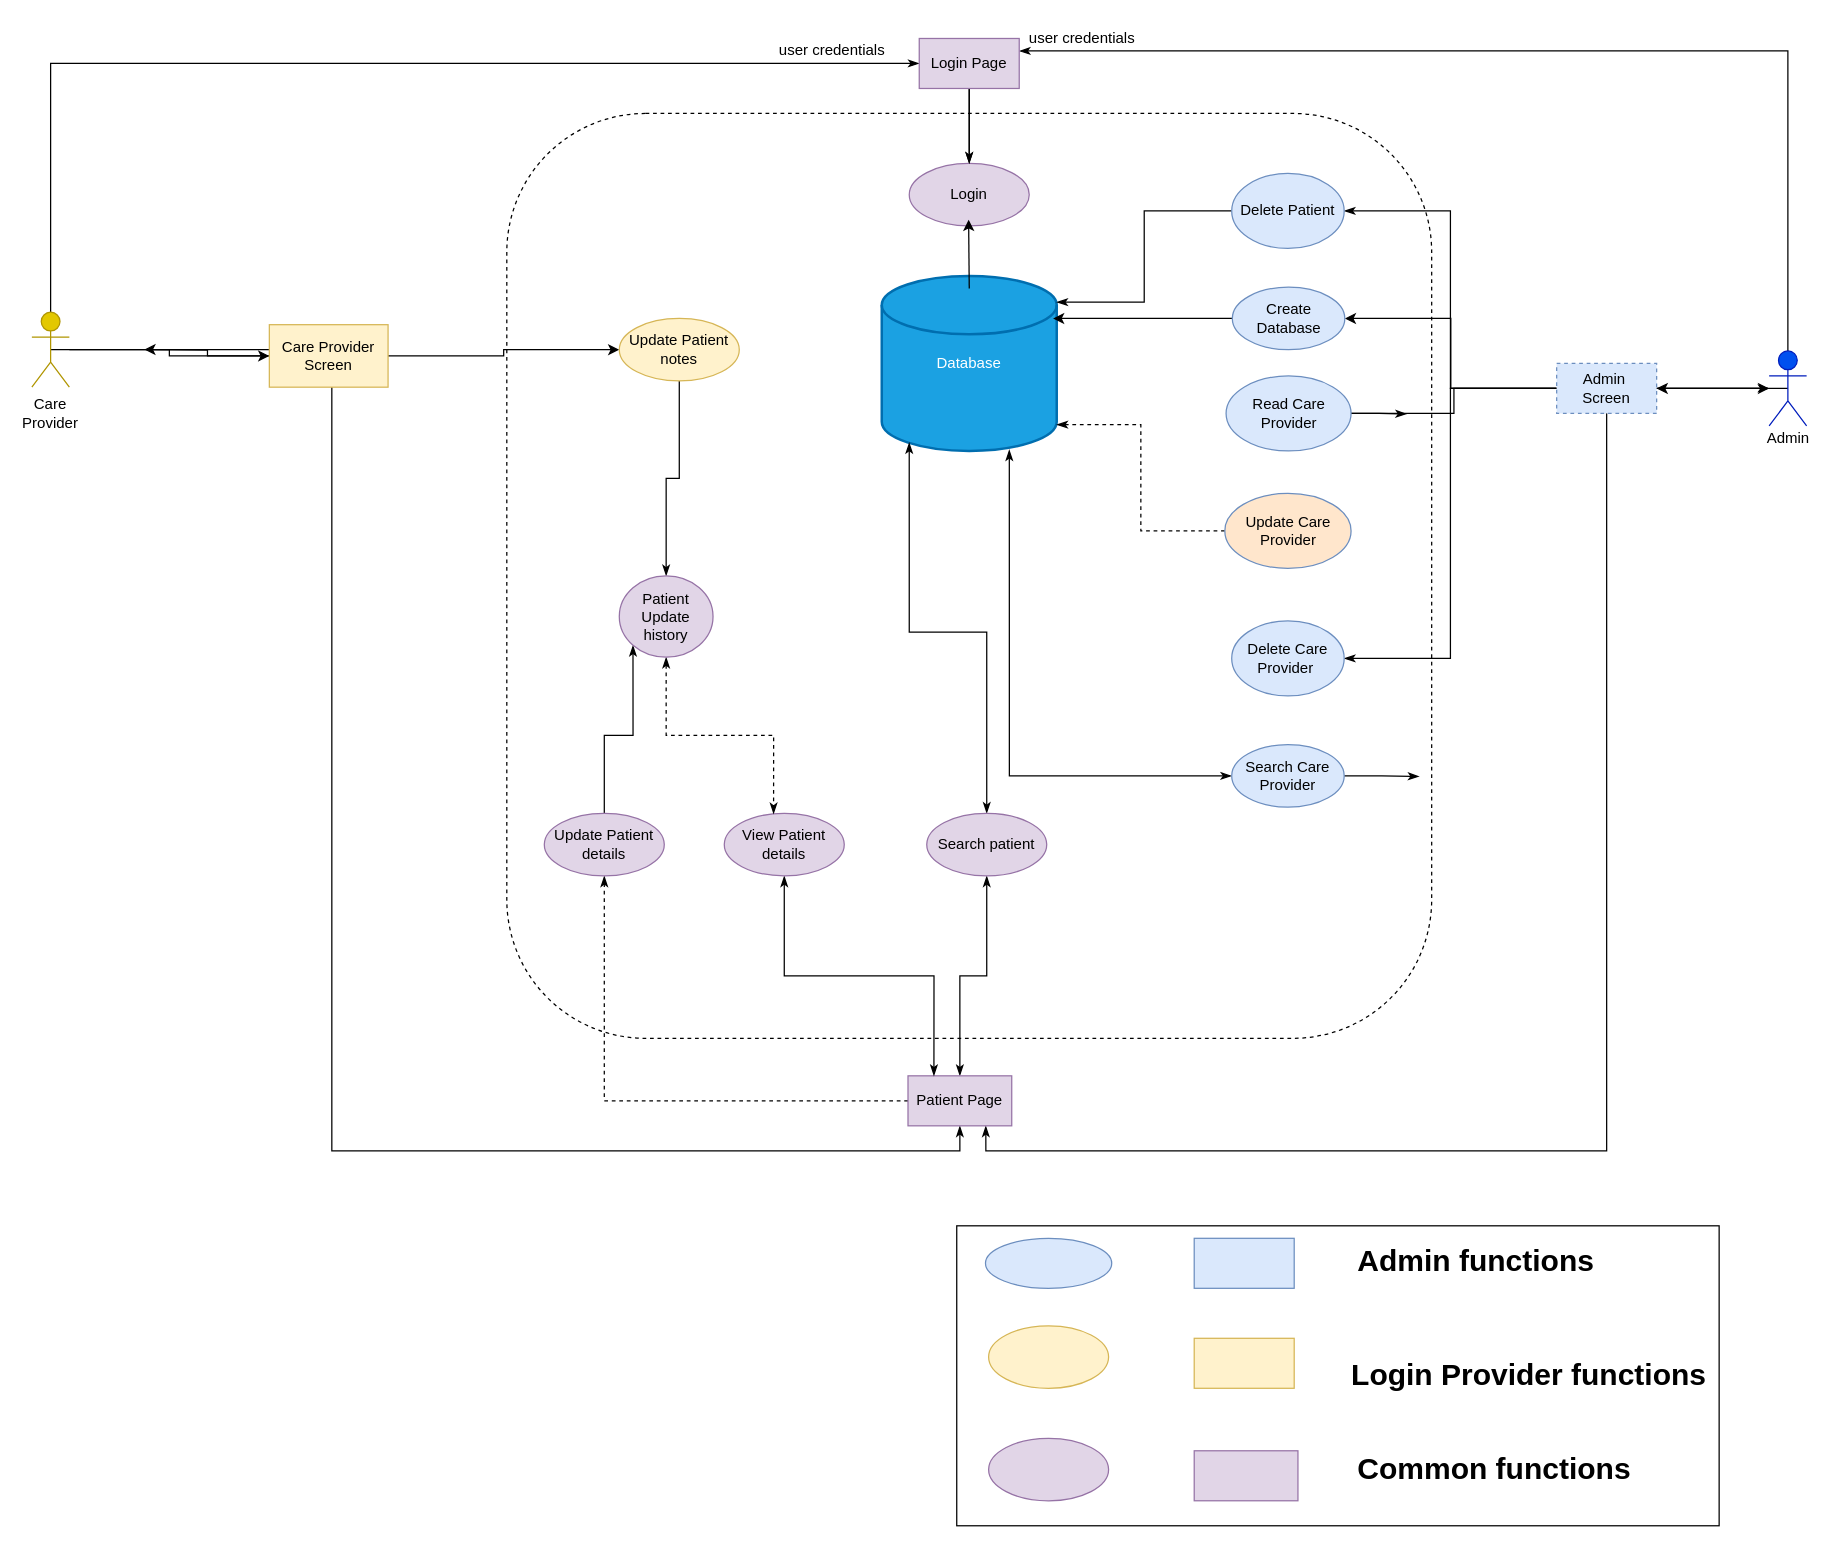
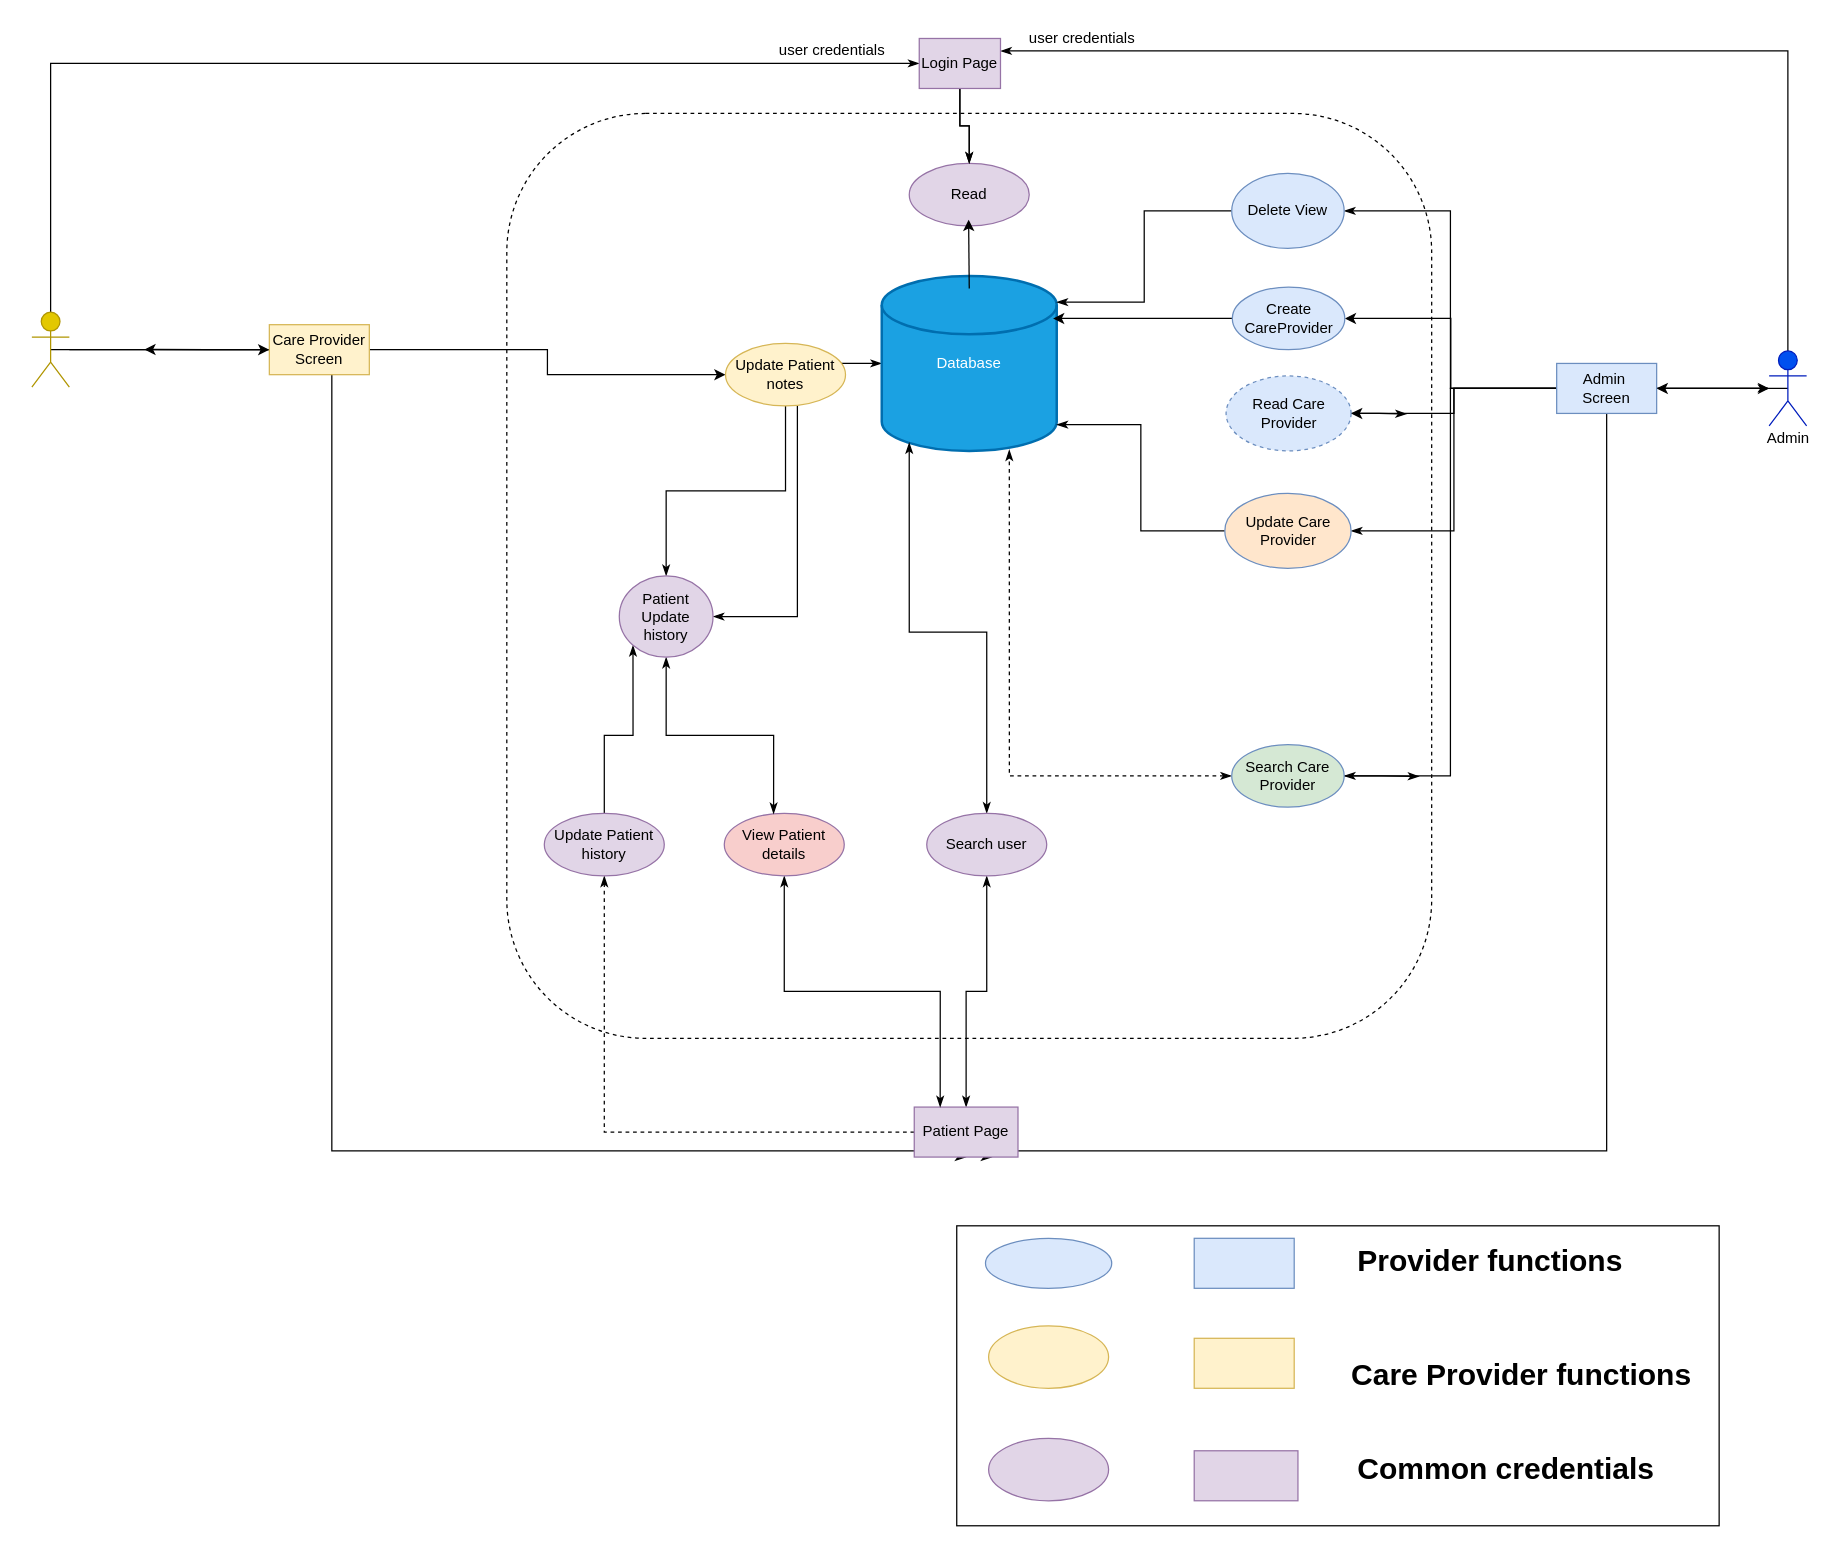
(969, 63) -> (960, 63)
(969, 194) -> (969, 194)
(1288, 211) -> (1288, 211)
(1289, 318) -> (1289, 318)
(679, 349) -> (786, 374)
(329, 356) -> (319, 349)
(1557, 388) -> (1557, 388)
(1607, 388) -> (1607, 388)
(51, 413) -> none
(1289, 413) -> (1289, 413)
(1141, 482) -> (1141, 482)
none -> (1454, 520)
none -> (798, 547)
(1288, 658) -> none
(1400, 658) -> none
(1009, 723) -> (1009, 723)
(721, 735) -> (721, 735)
none -> (1451, 736)
(1288, 776) -> (1288, 776)
(604, 844) -> (604, 844)
(784, 844) -> (784, 844)
(987, 844) -> (987, 844)
(960, 1101) -> (966, 1132)
(1415, 1233) -> (1428, 1233)
(1443, 1347) -> (1441, 1347)
(1421, 1441) -> (1428, 1441)
